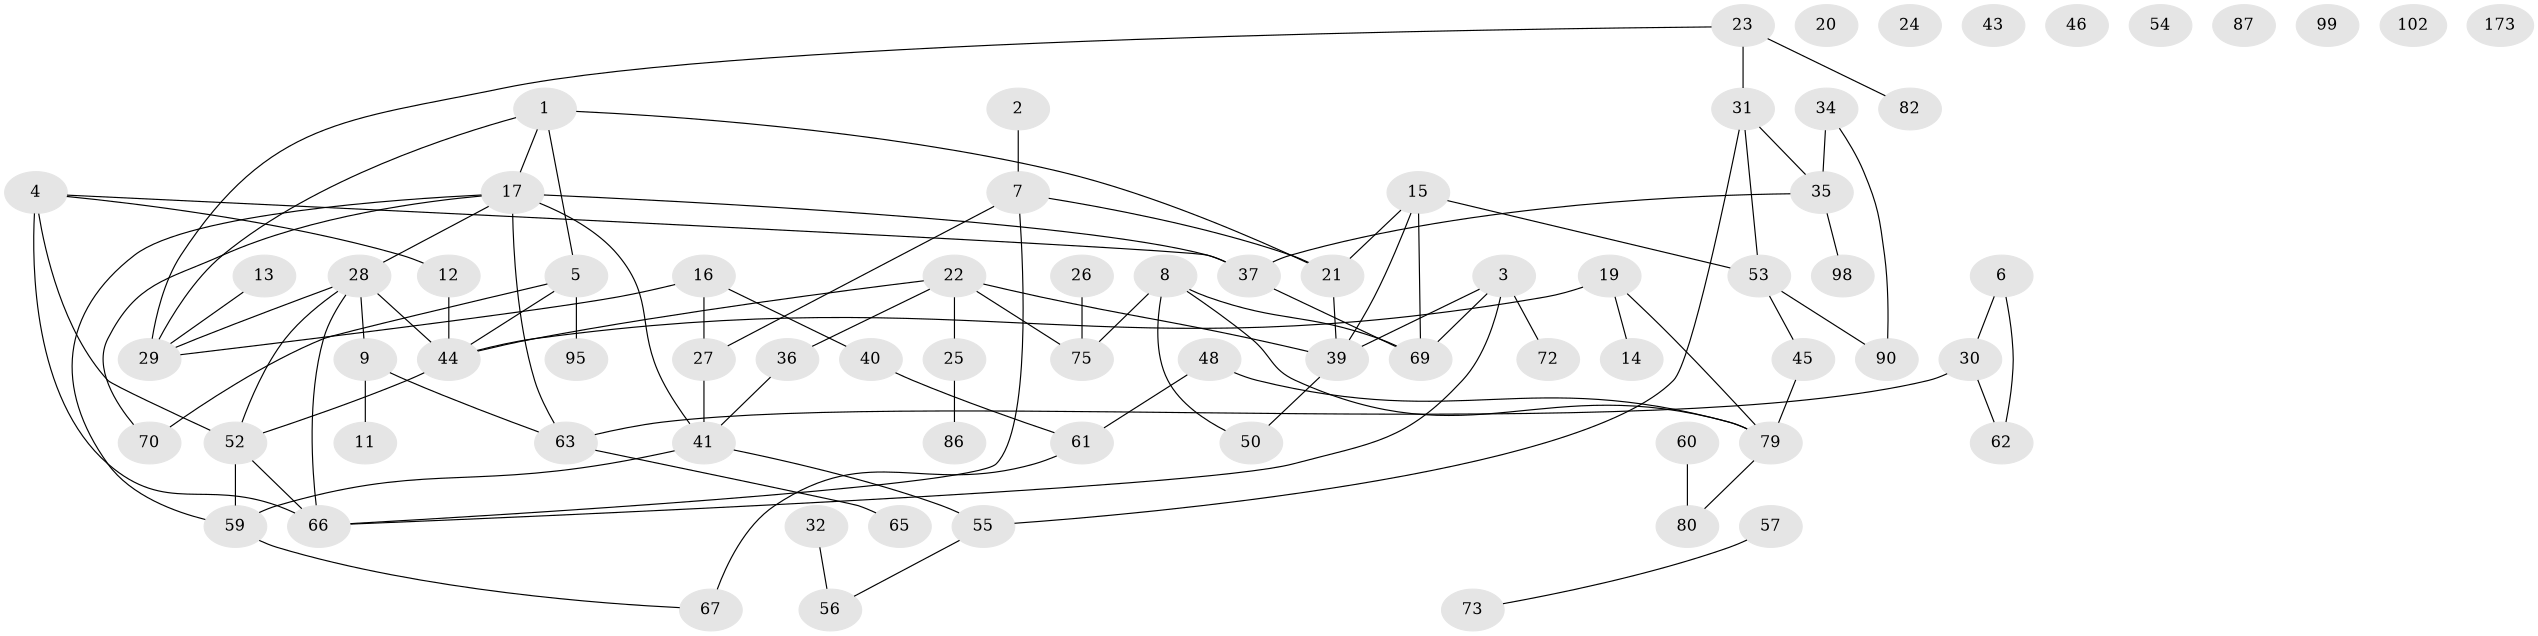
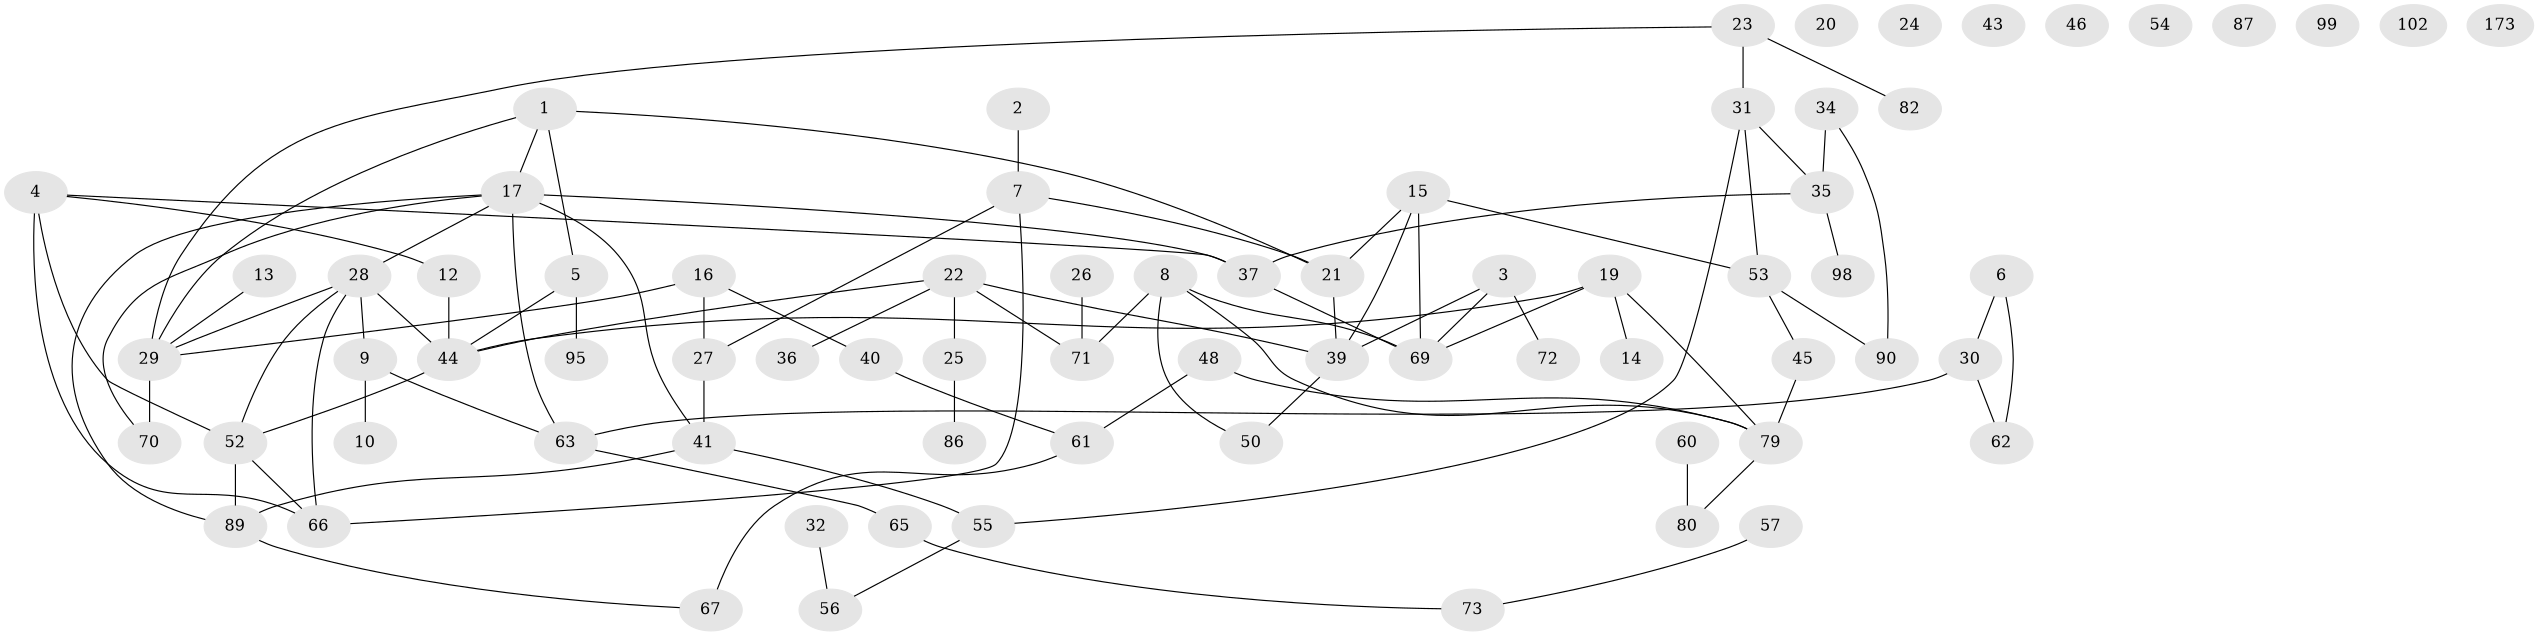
none -> (1515, 318)
(389, 322) -> (150, 394)
(1082, 360) -> (1082, 360)
(746, 401) -> none
(365, 443) -> (365, 443)
(965, 494) -> none
(235, 527) -> (235, 527)
none -> (1180, 592)
